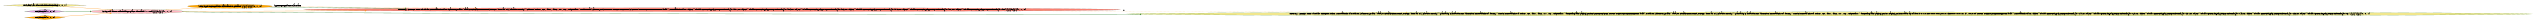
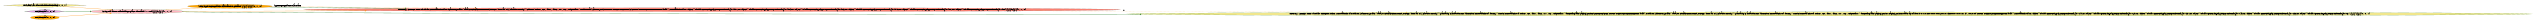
(45, 18) -> (45, 18)
